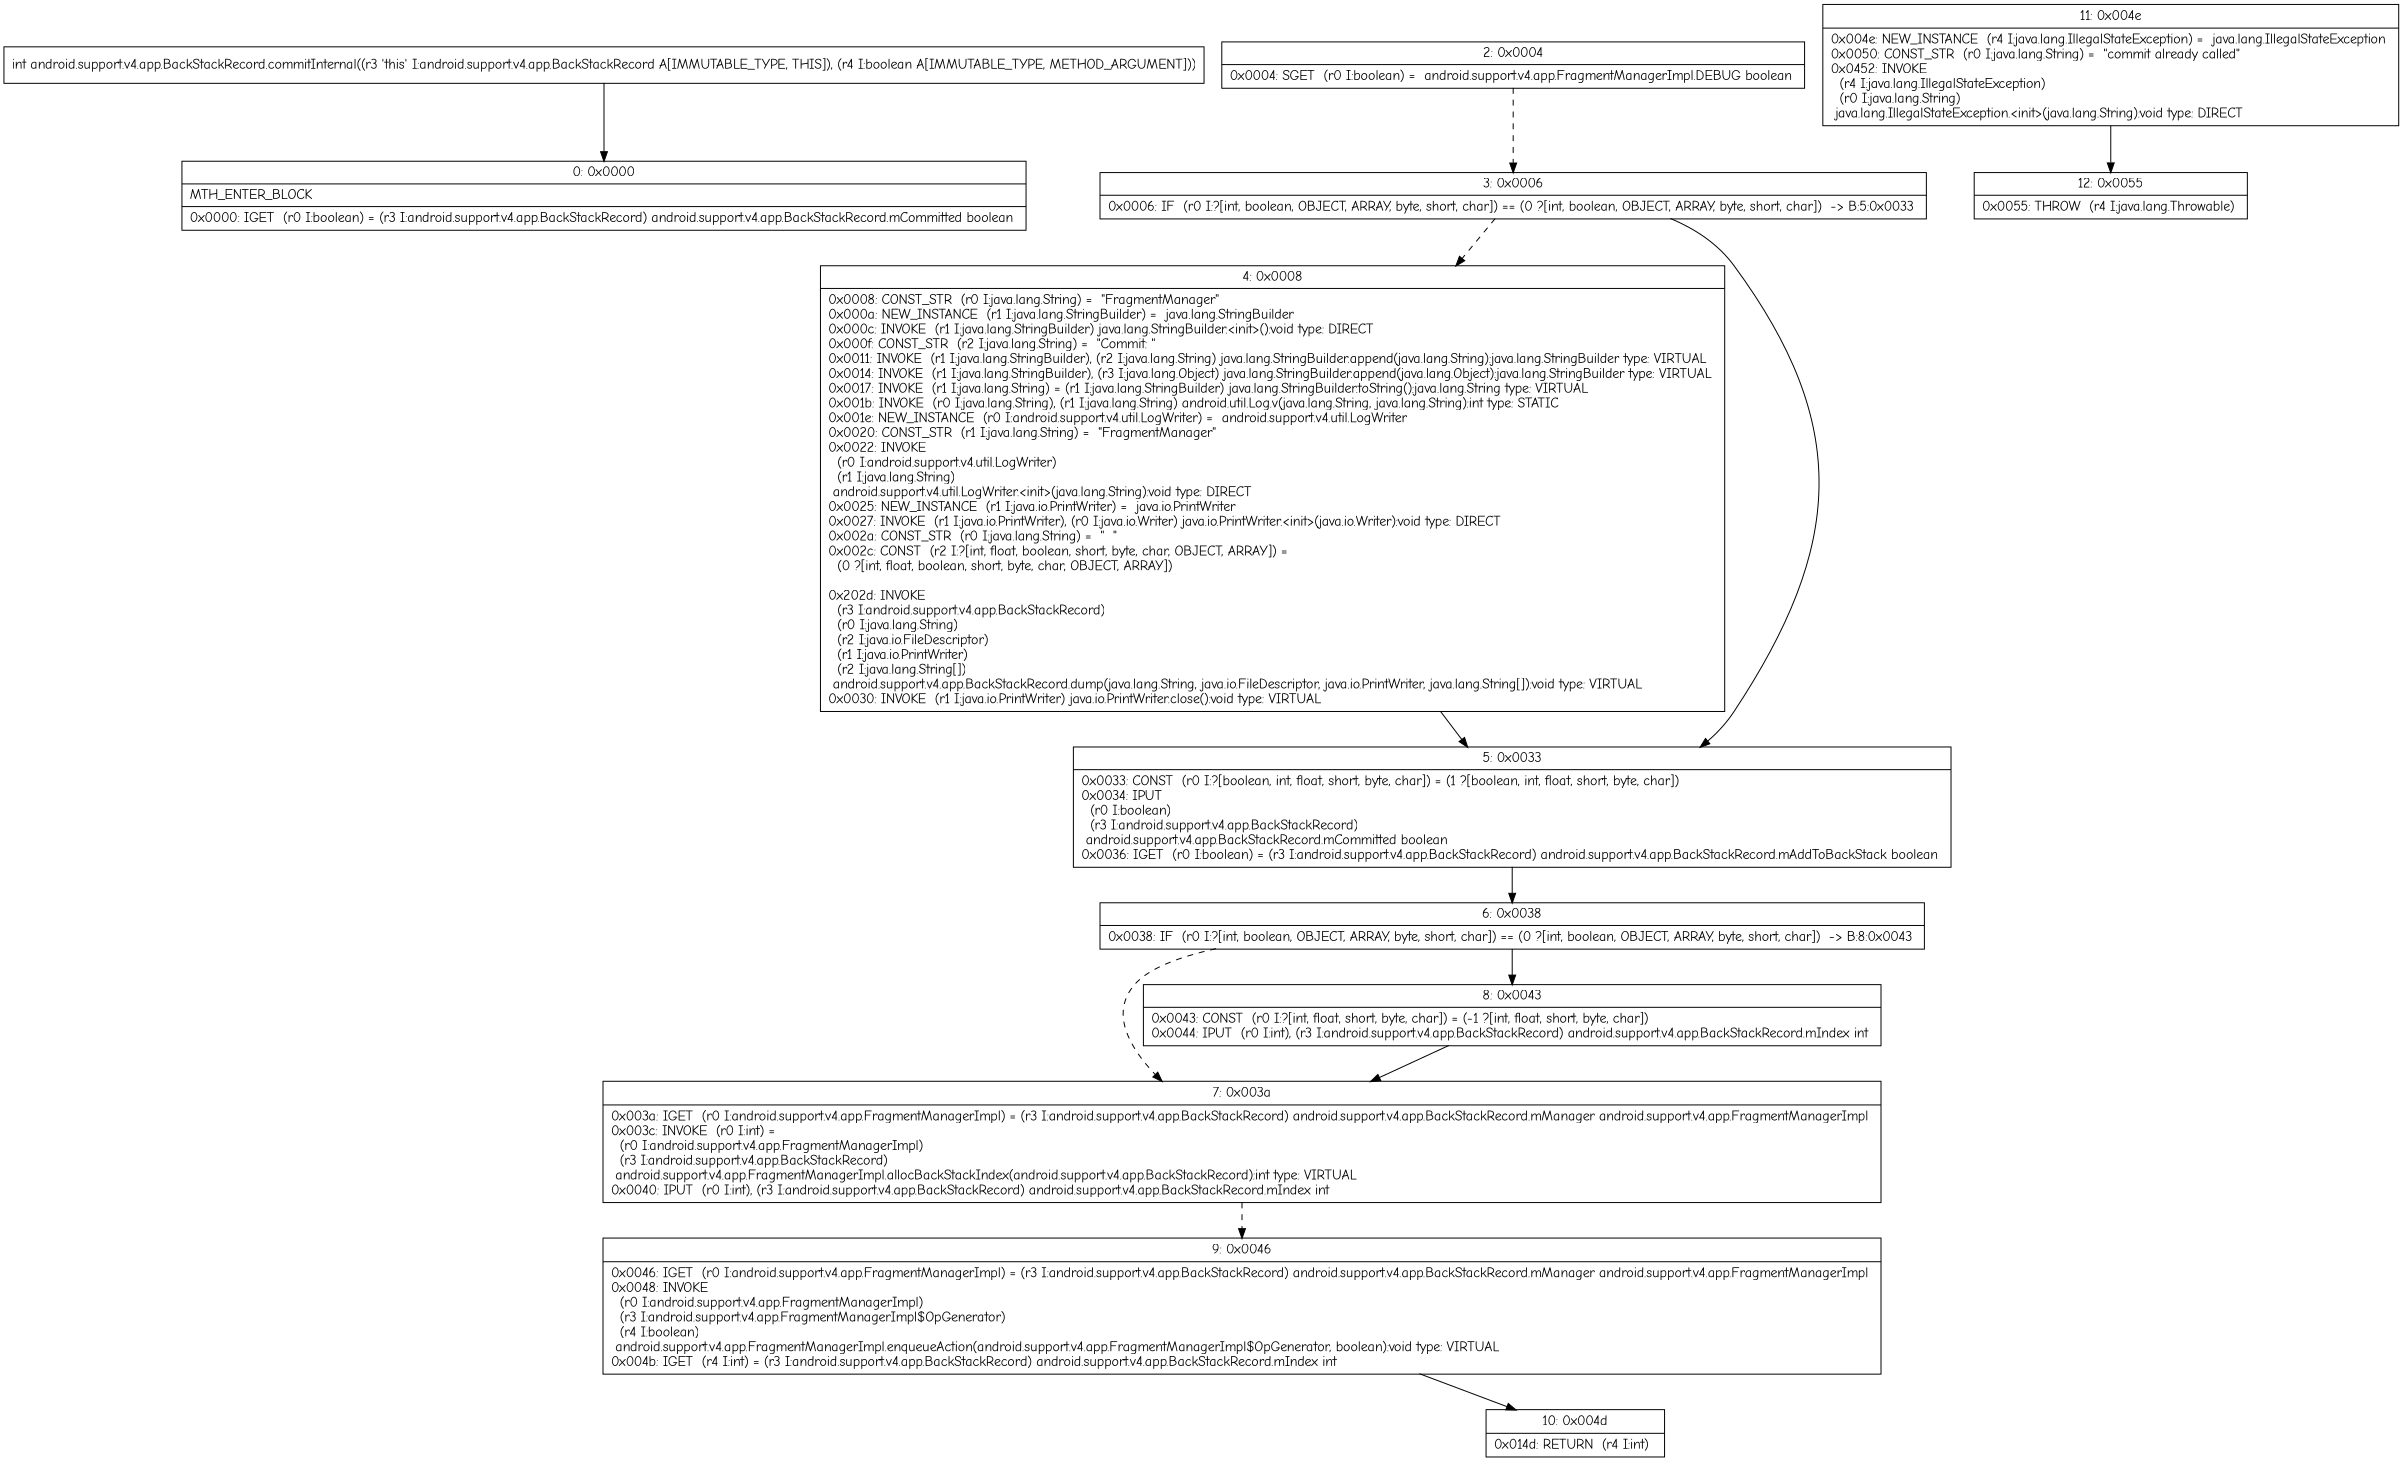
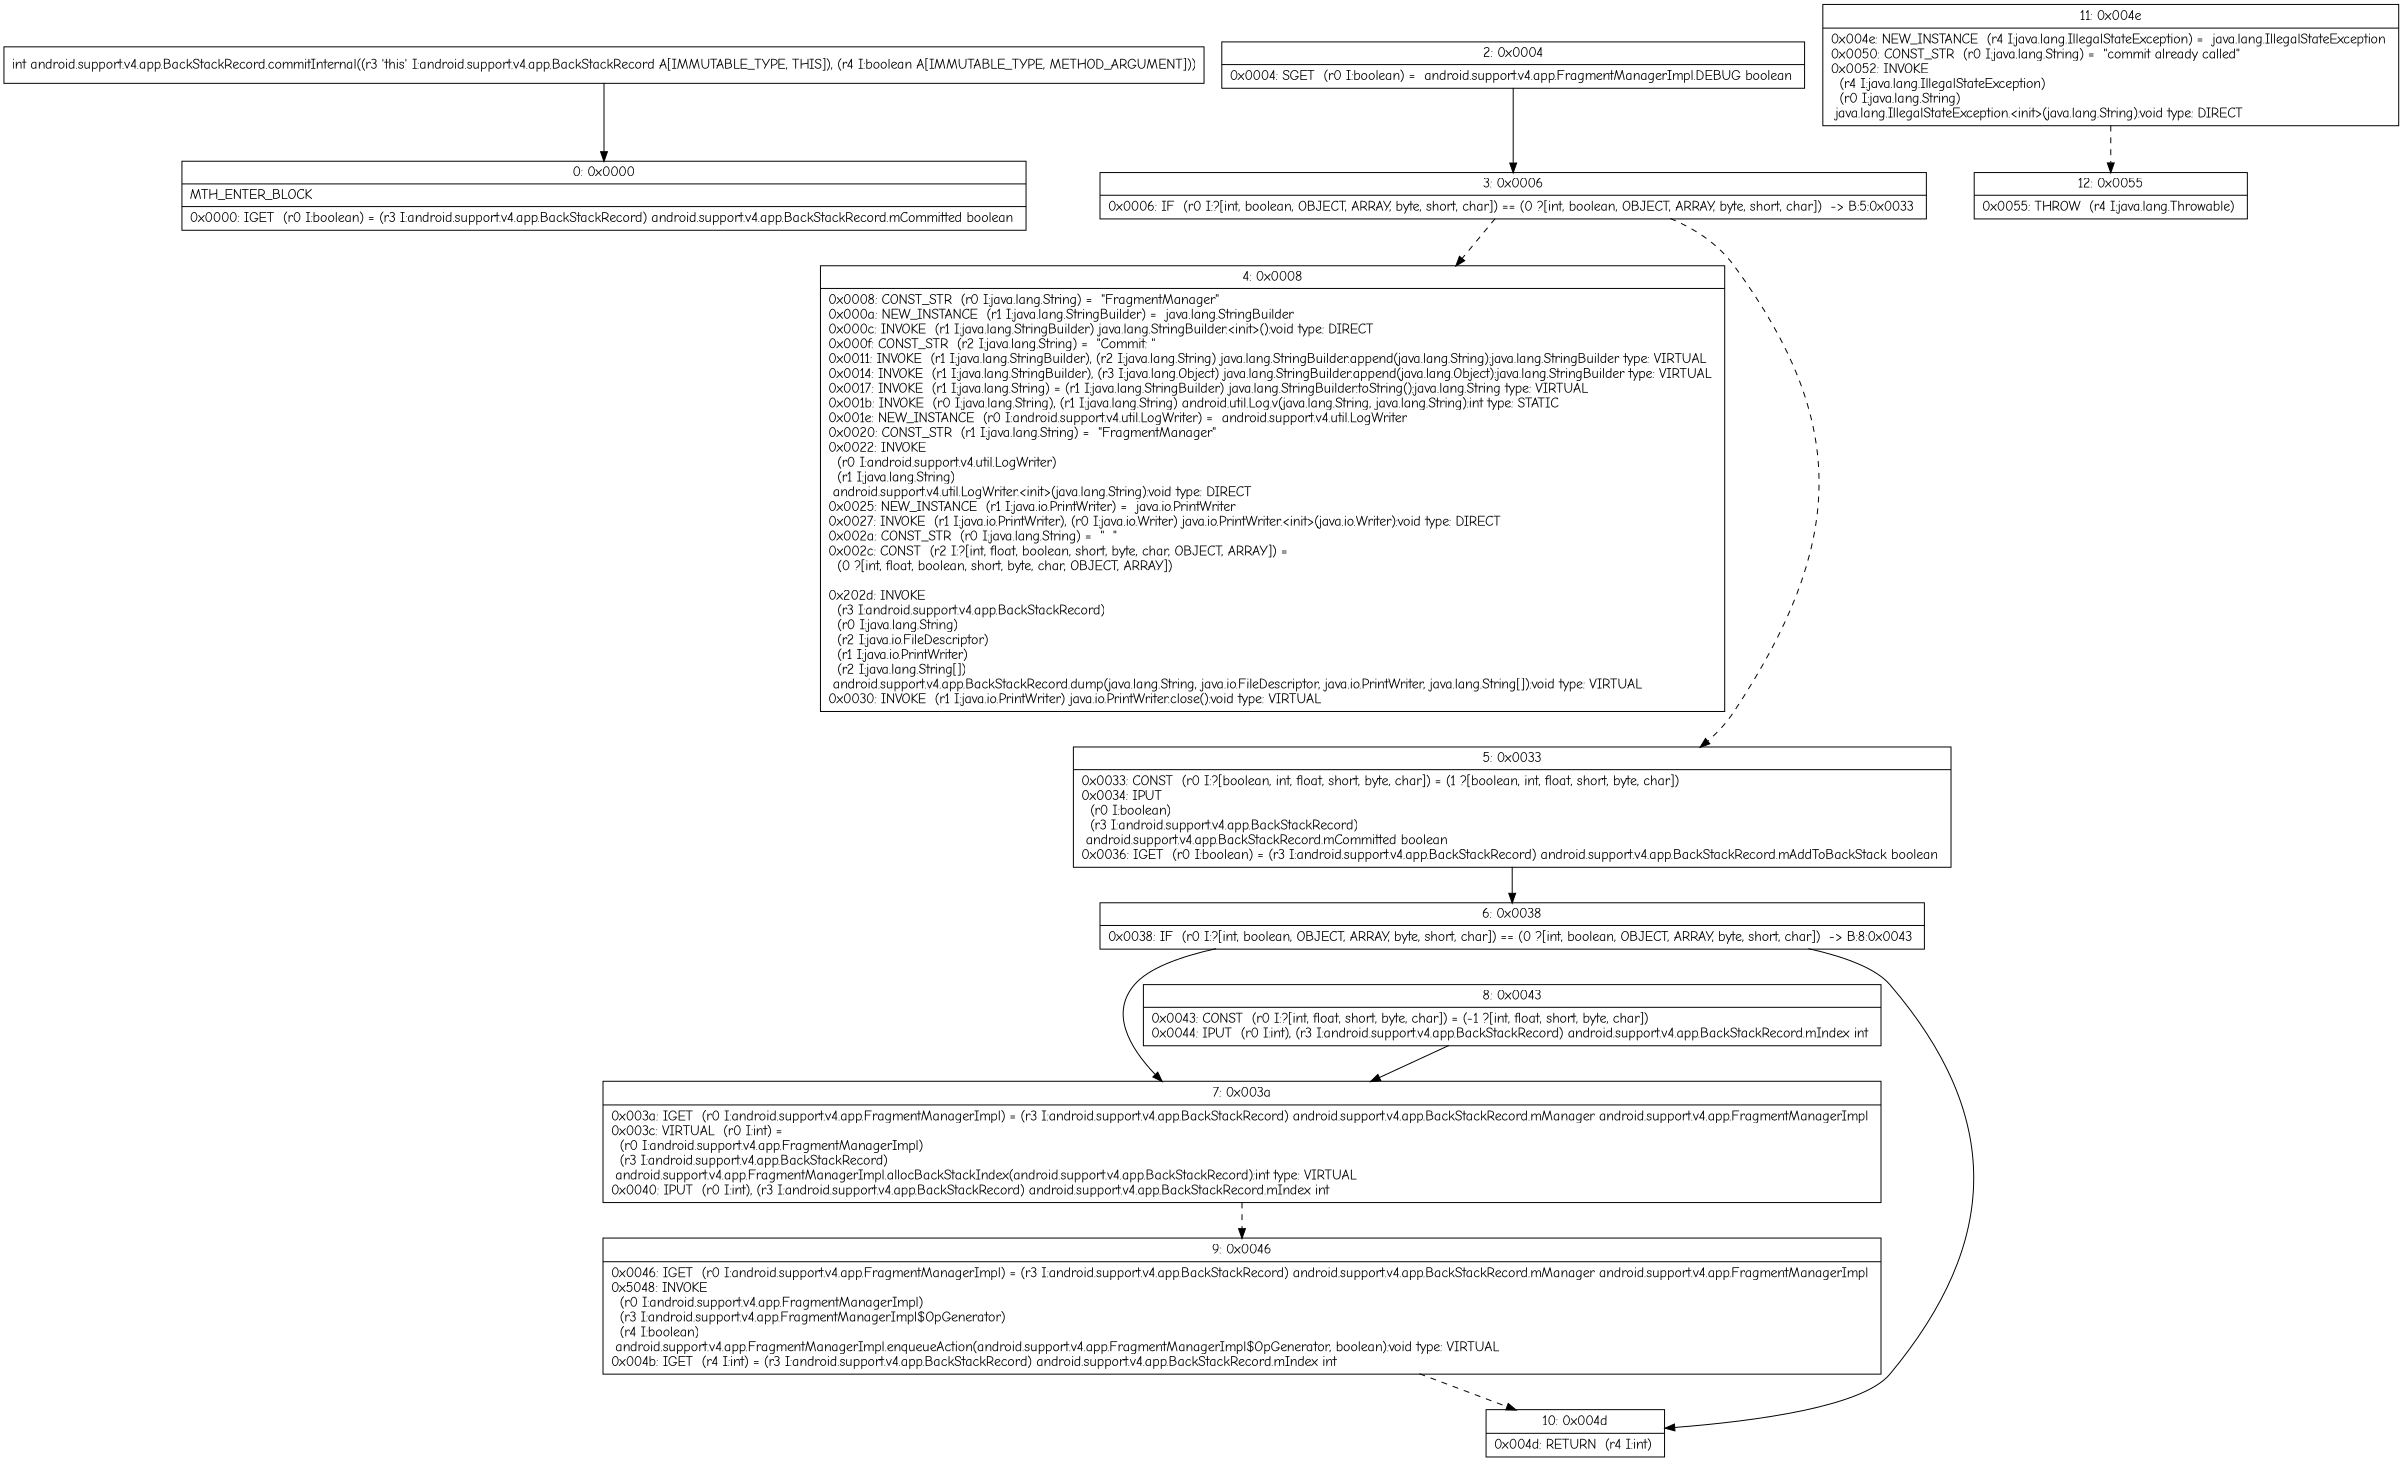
(1883, 69) -> (1884, 69)
(1513, 125) -> (1513, 125)
(2111, 144) -> (2111, 144)
(1817, 468) -> (1817, 468)
(1451, 725) -> none
(1512, 962) -> (1962, 1245)
(1131, 989) -> (1131, 989)
(696, 1131) -> (699, 1131)
(664, 1288) -> (664, 1288)
(1463, 1390) -> (1463, 1390)
(1574, 1445) -> (1575, 1445)
